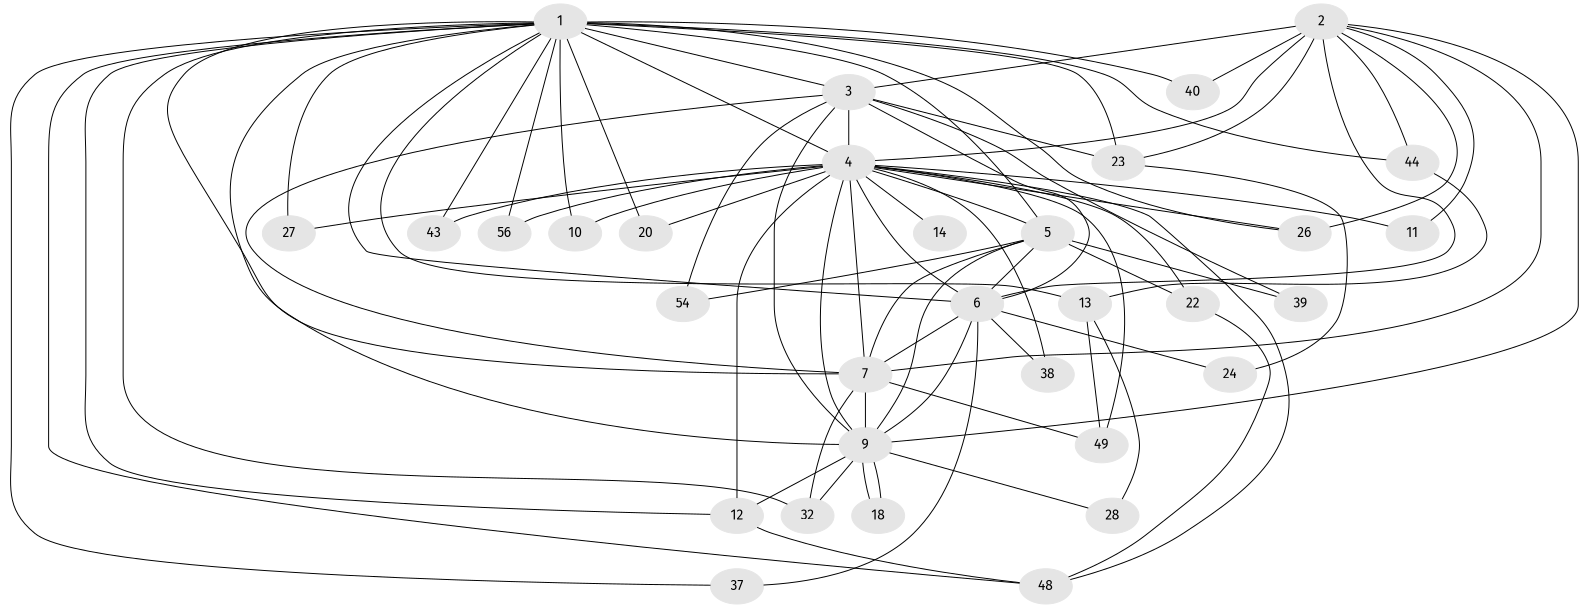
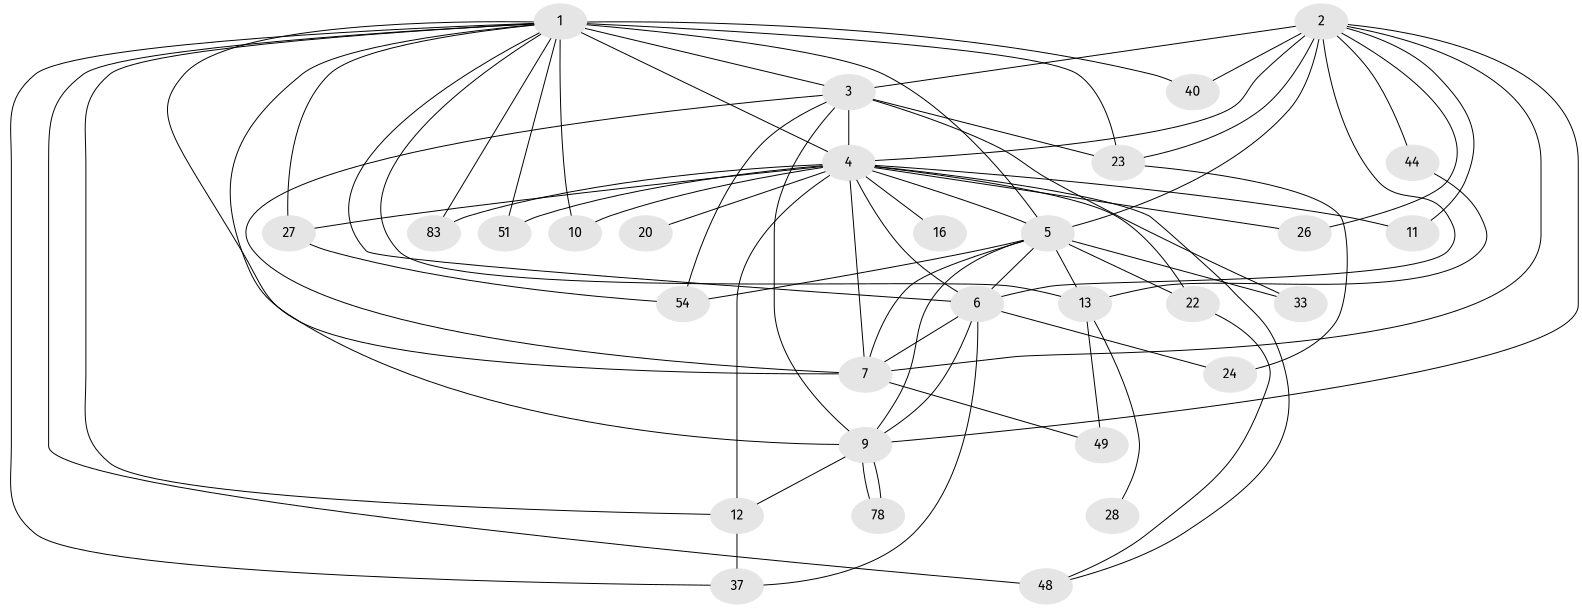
(1077, 67) -> none
(948, 85) -> none
(603, 128) -> none
none -> (1223, 164)
(986, 166) -> none
(1068, 208) -> none
(434, 233) -> (434, 233)
(505, 233) -> (505, 233)
(940, 233) -> (940, 233)
none -> (1066, 269)
none -> (482, 282)
(1301, 304) -> (1301, 304)
(821, 307) -> none
(1048, 375) -> none
(865, 410) -> none
(989, 480) -> none
(808, 516) -> none
(878, 516) -> (878, 516)
(887, 562) -> (737, 550)
